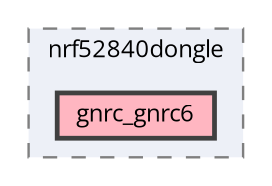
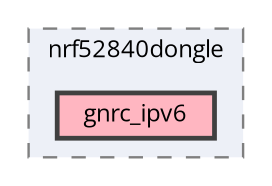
(136, 116) -> (136, 116)
